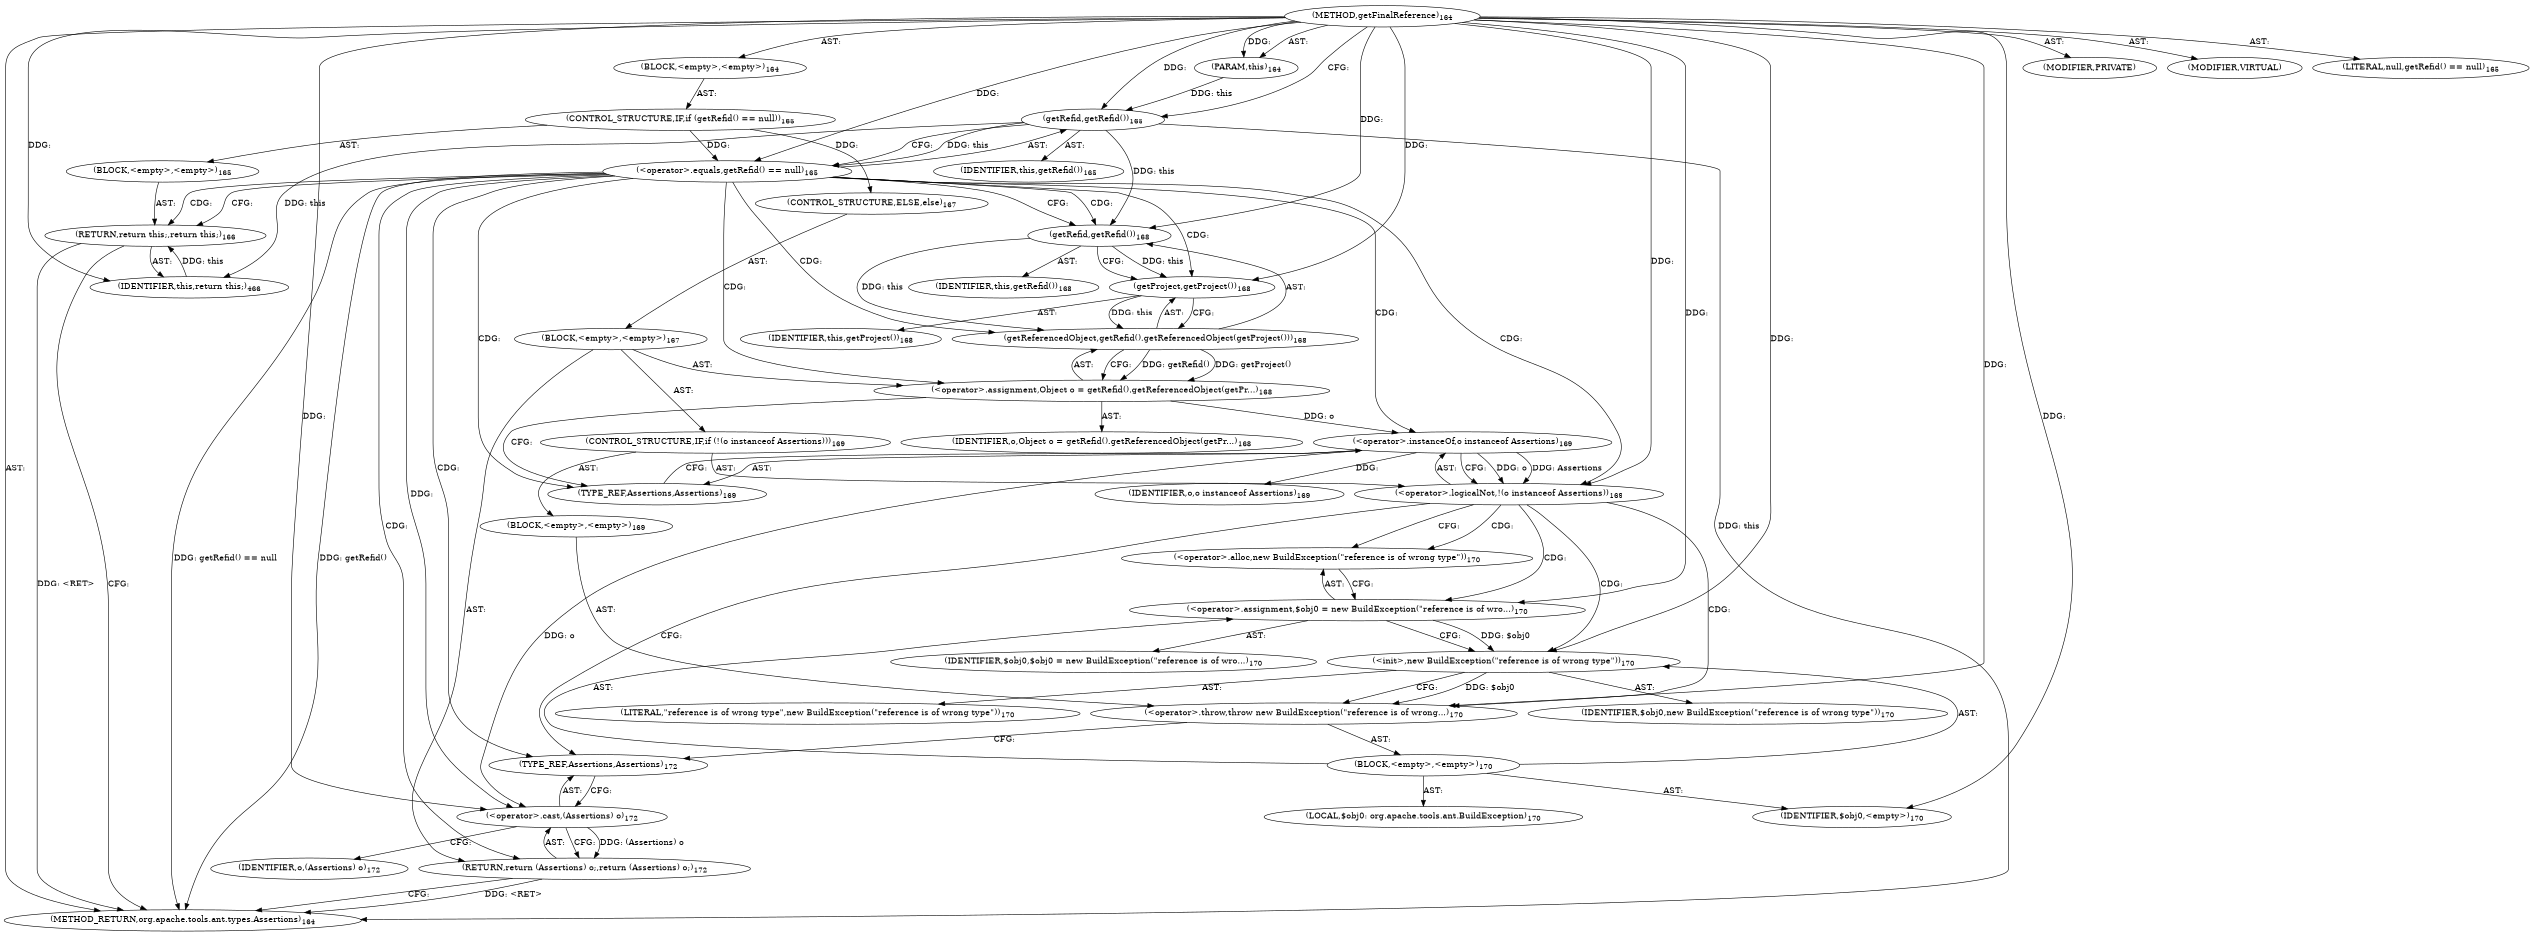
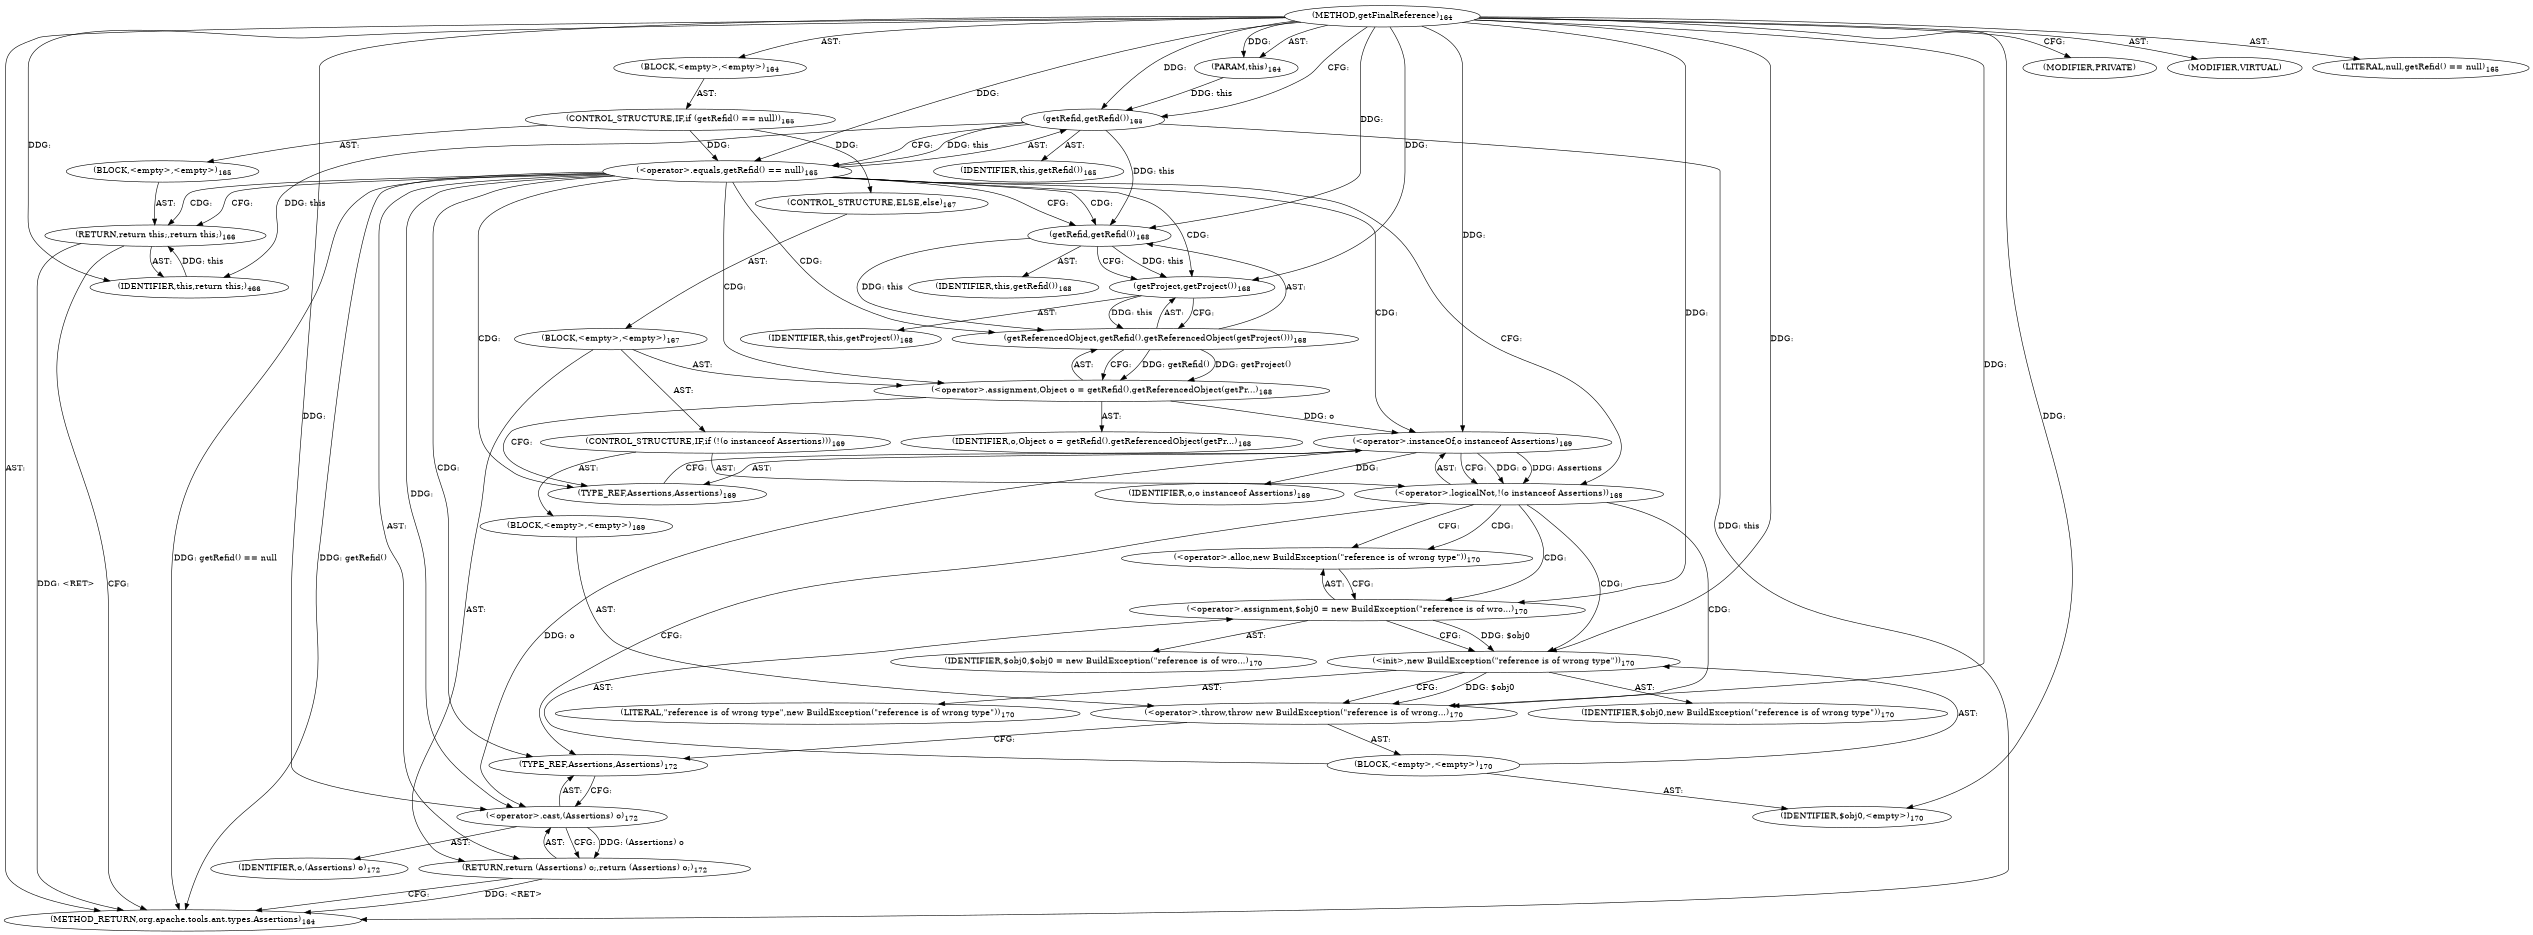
(2056, 42) -> (2056, 42)
(1651, 192) -> (1463, 216)
(1513, 339) -> (1513, 339)
(398, 526) -> (398, 526)
(1423, 817) -> none
(462, 843) -> (462, 843)
